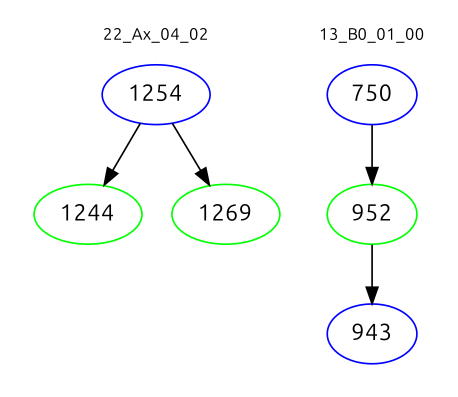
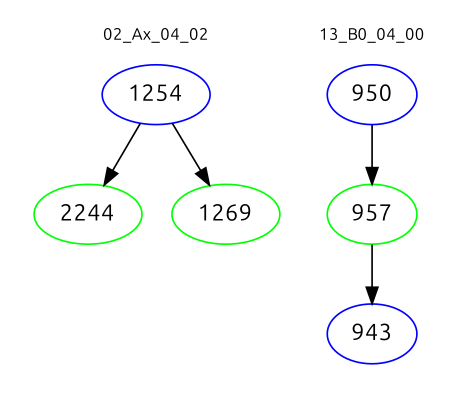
(156, 36) -> (156, 36)
(372, 36) -> (372, 36)
(372, 95) -> (372, 95)
(88, 214) -> (88, 214)
(372, 214) -> (372, 214)
